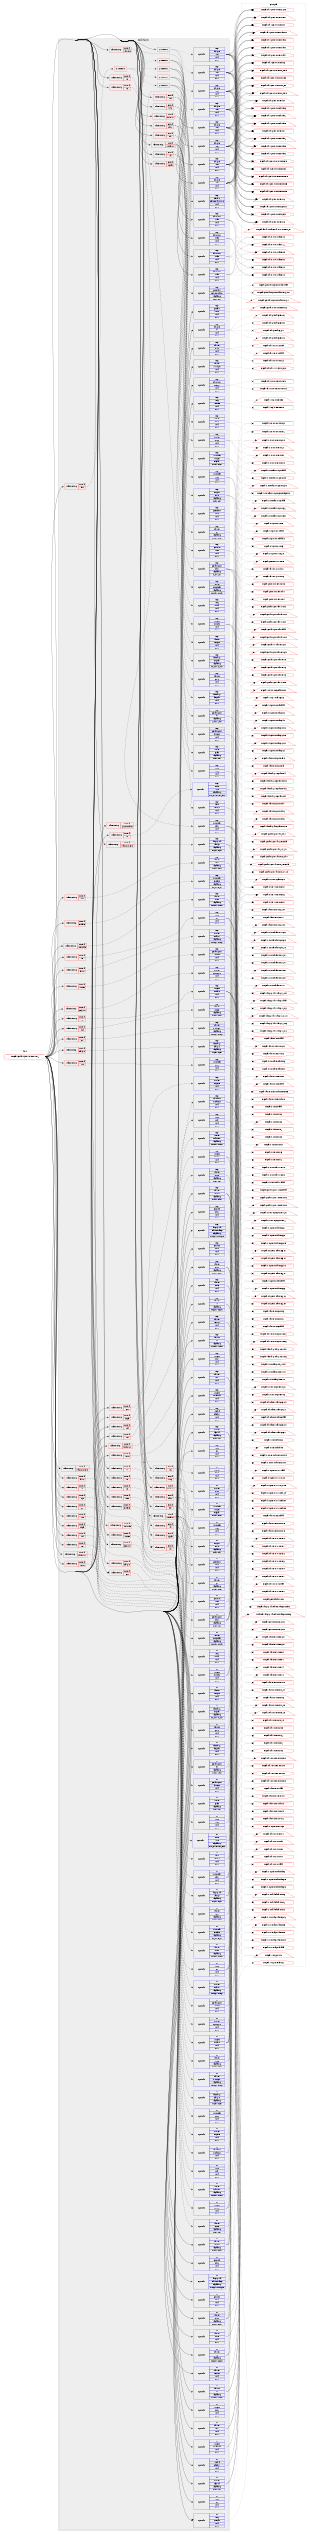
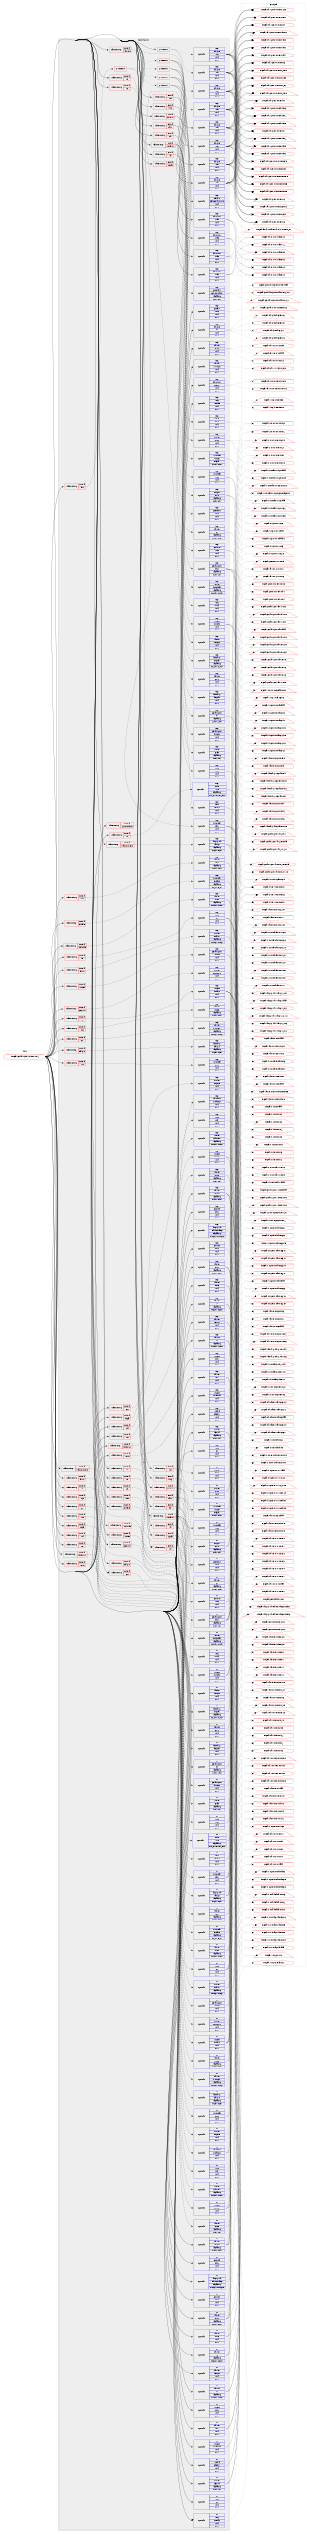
(274, 645) -> (274, 645)
(274, 857) -> none
(274, 1243) -> (274, 1243)
(274, 1614) -> (274, 1614)
